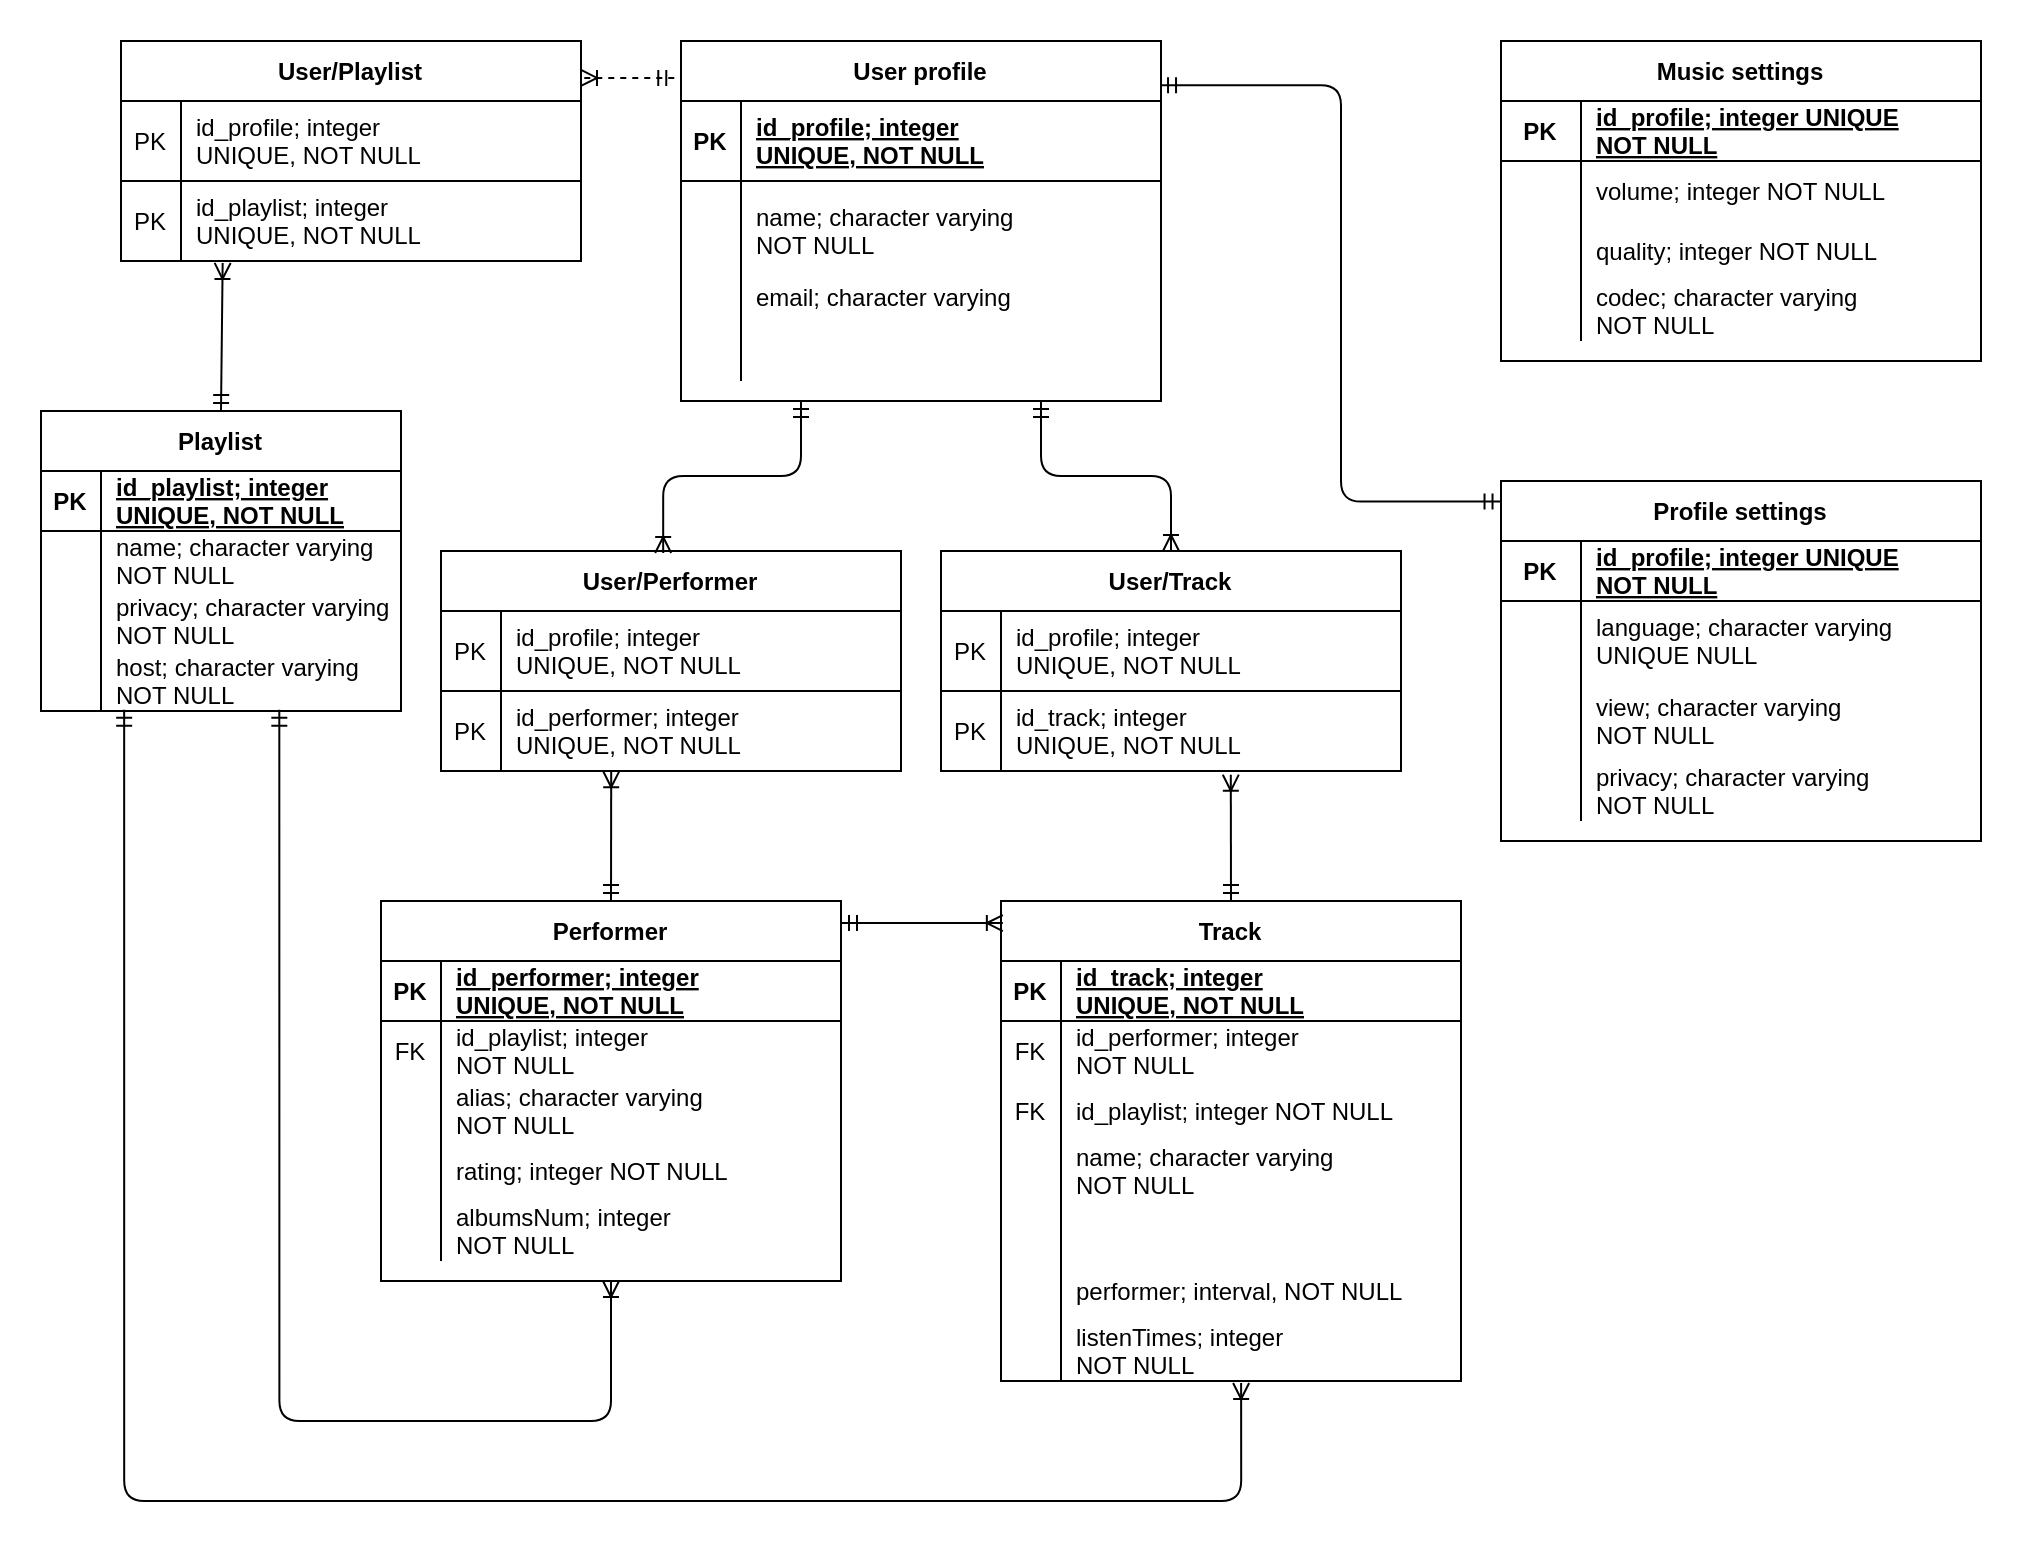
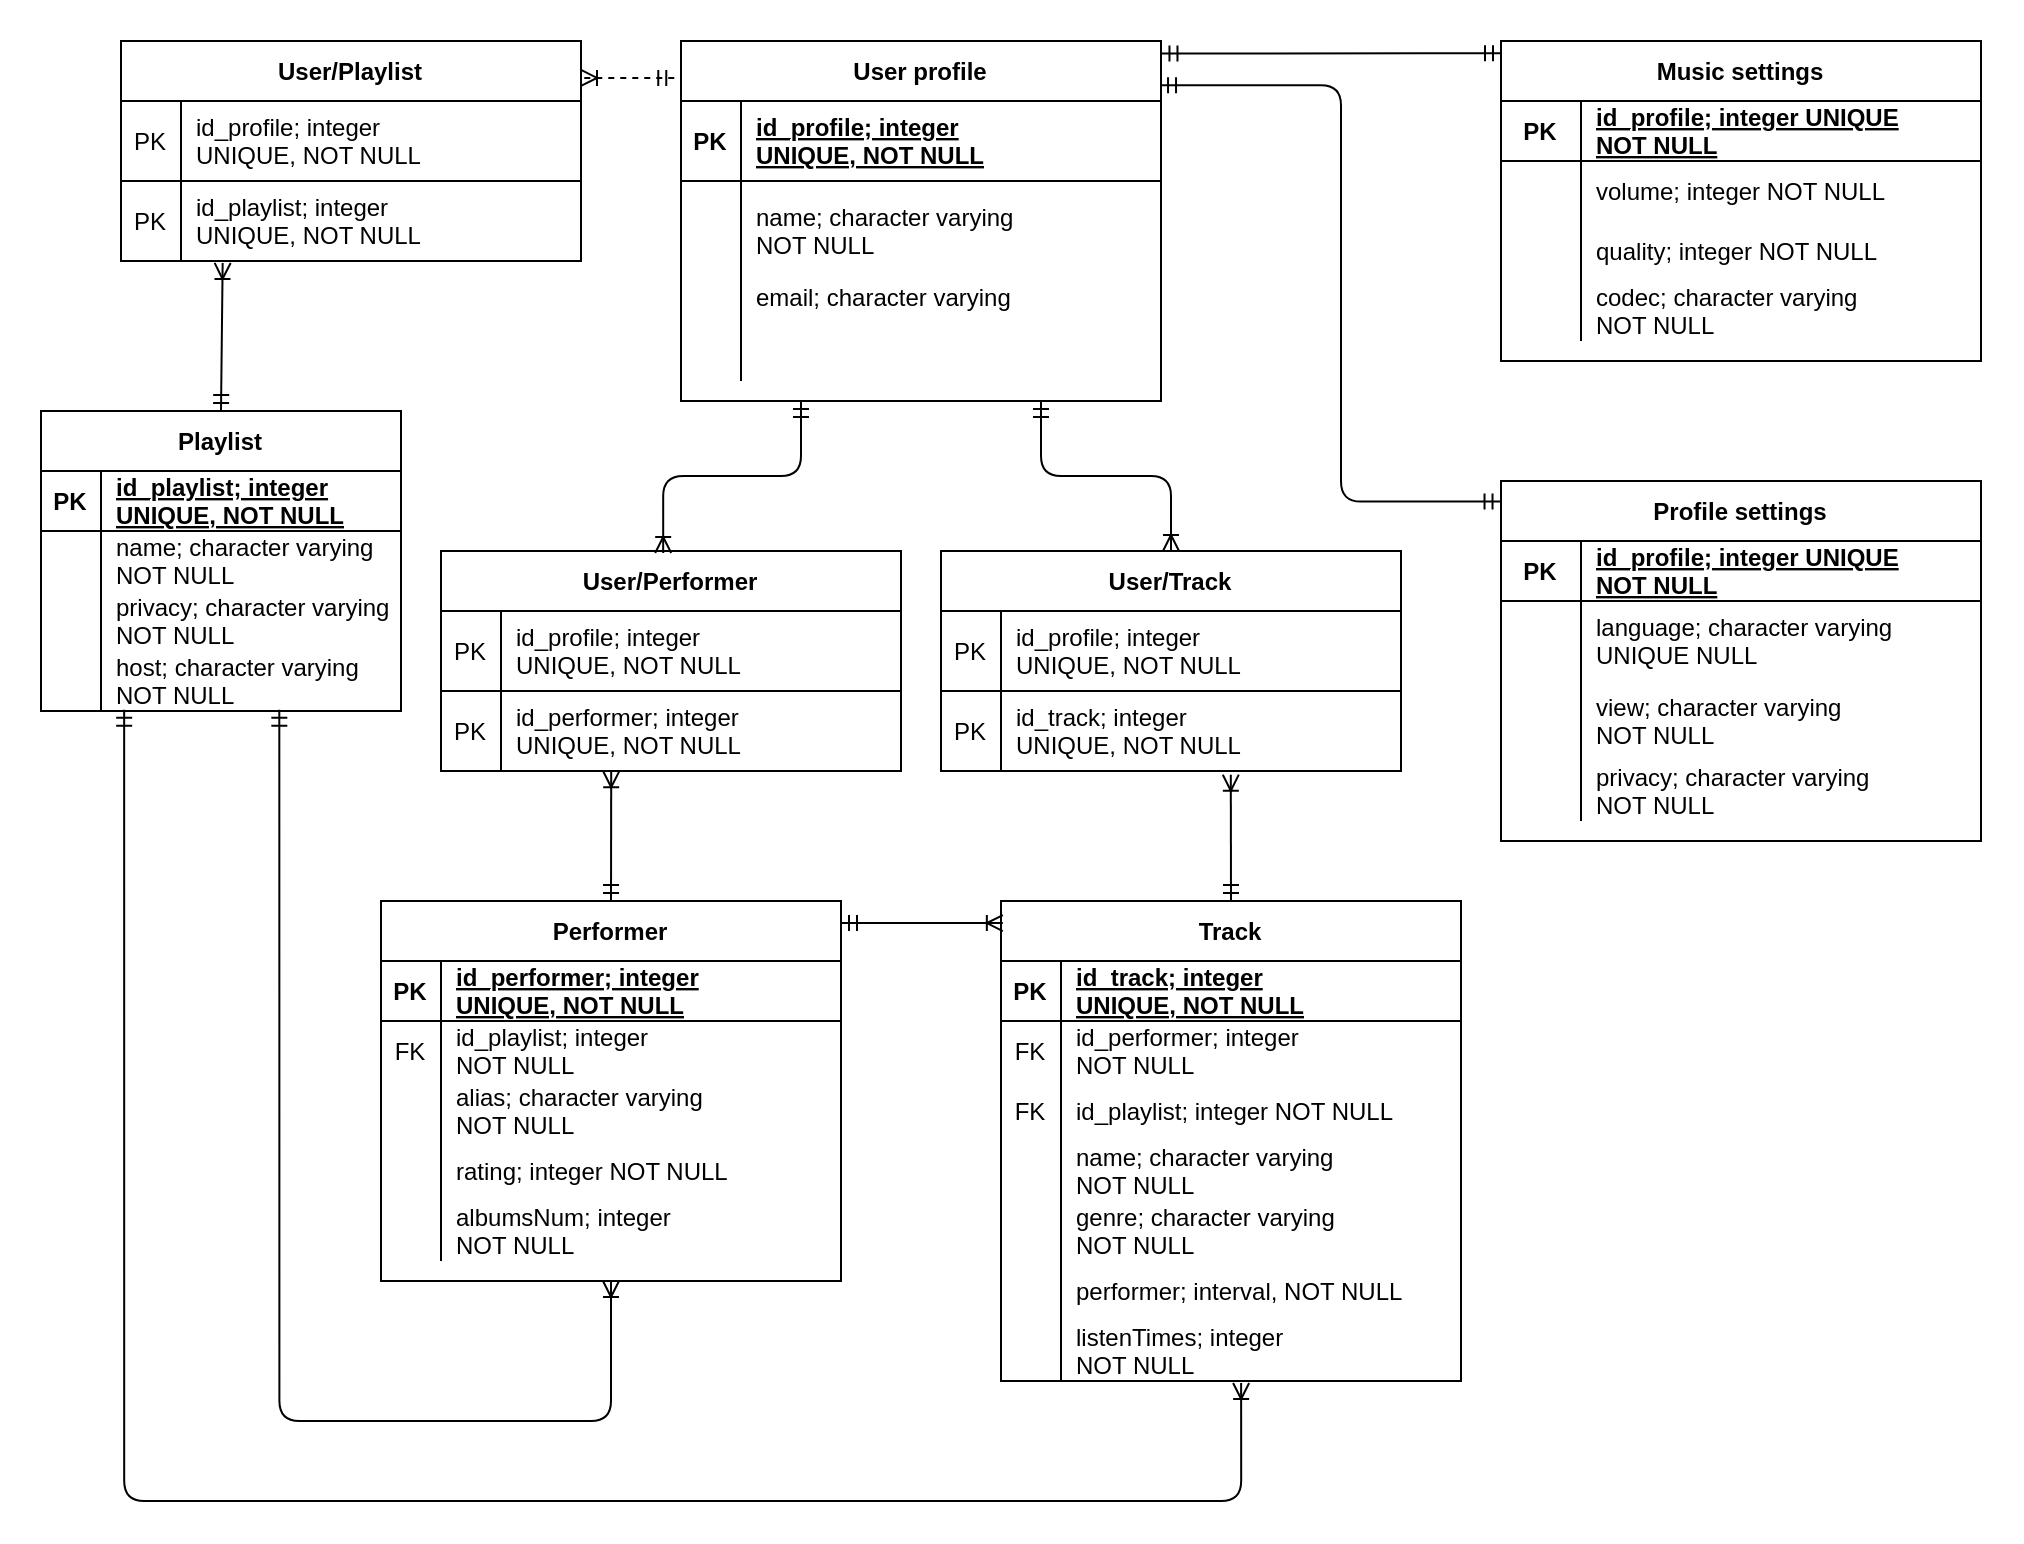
none -> (1331, 53)
none -> (1261, 1231)
